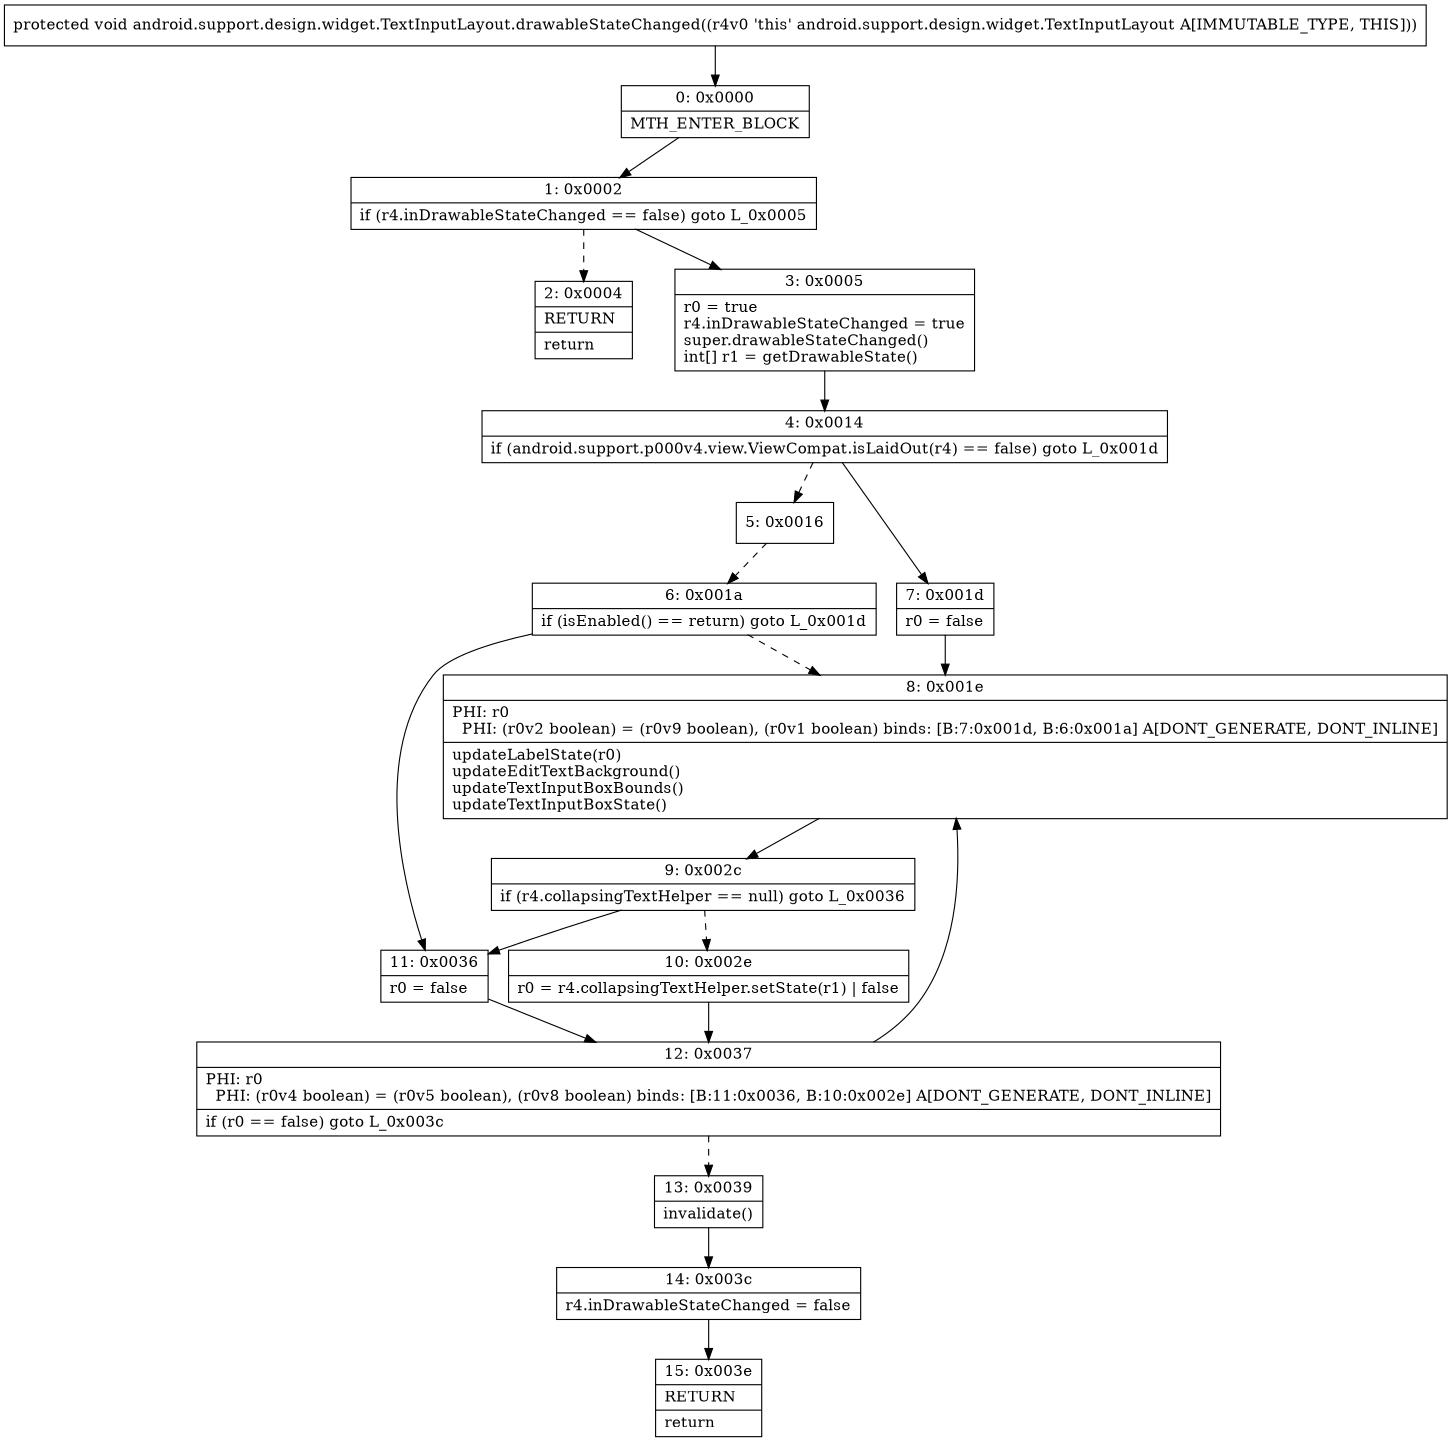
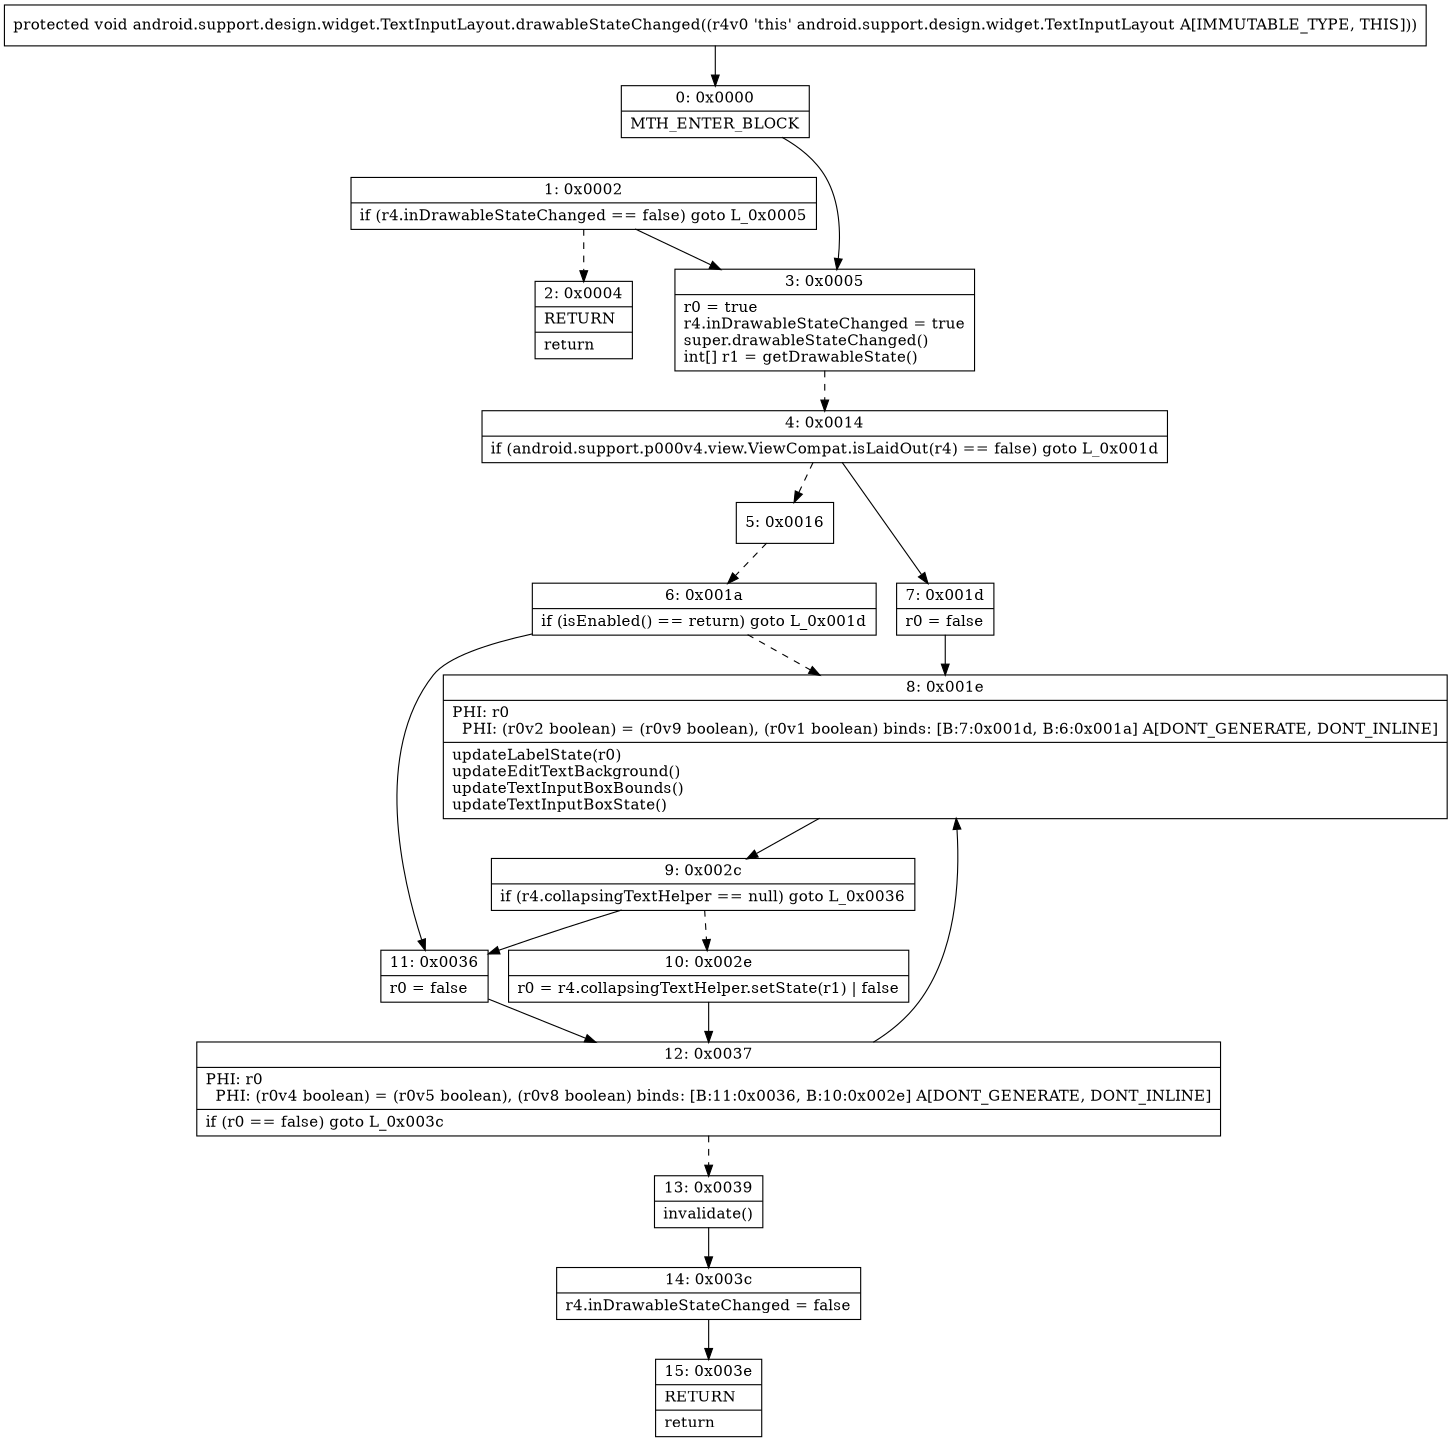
(654, 154) -> (831, 188)
(825, 385) -> (825, 385)
